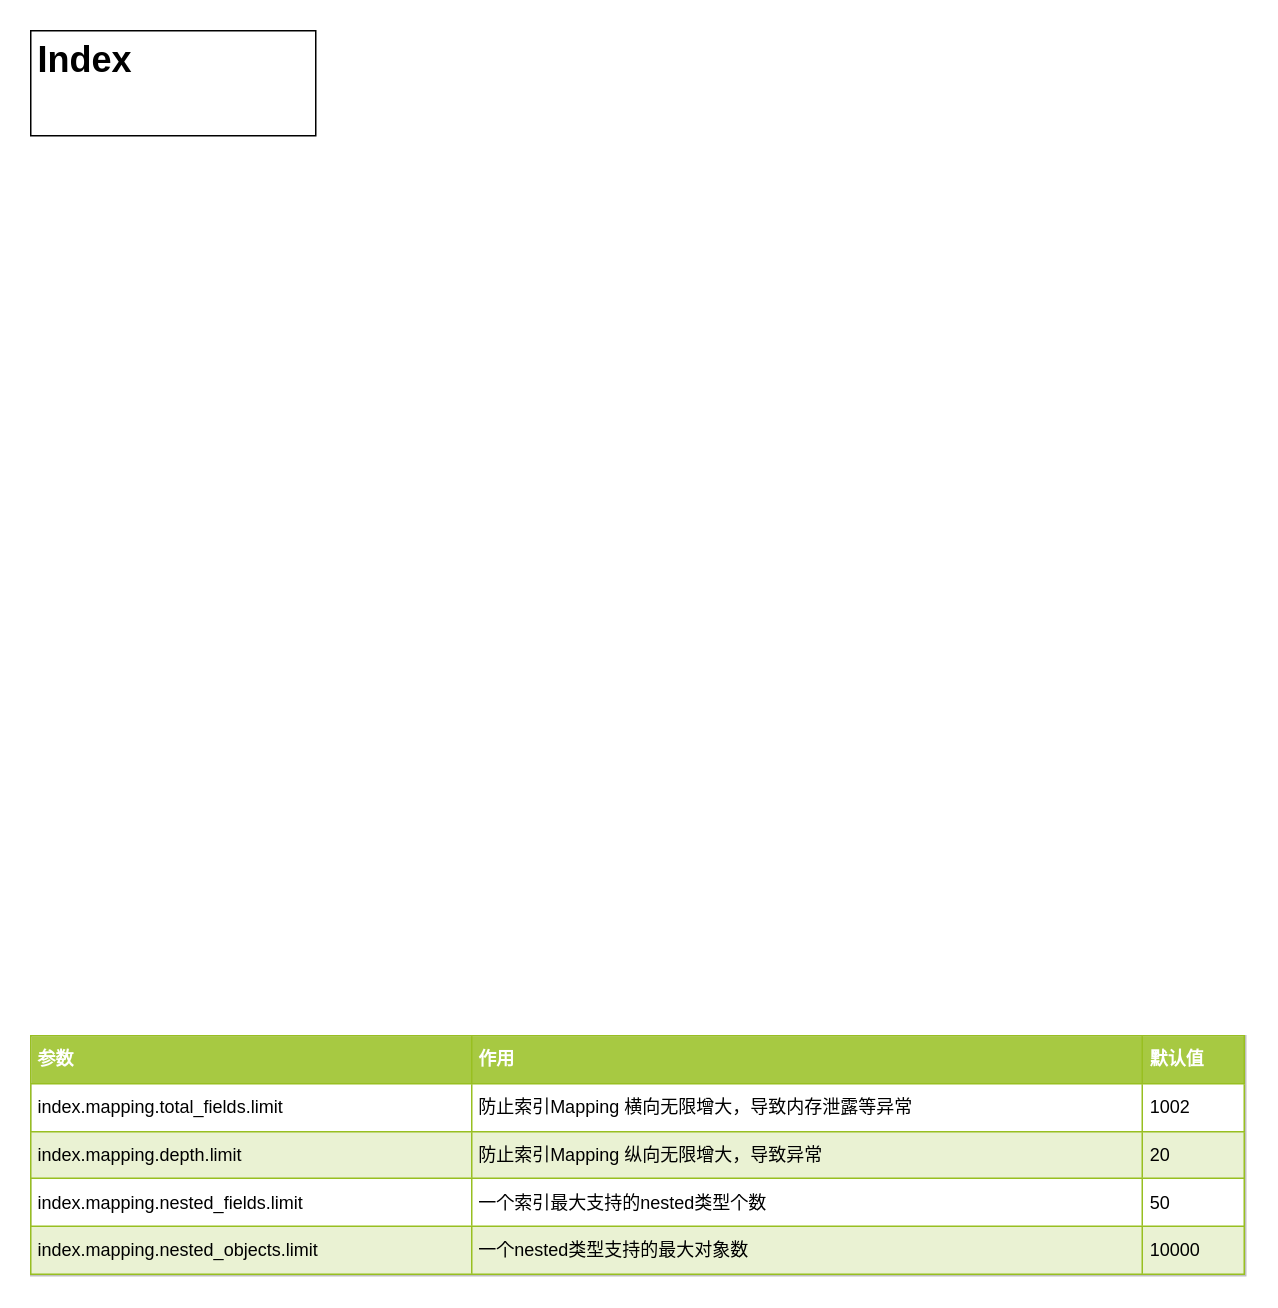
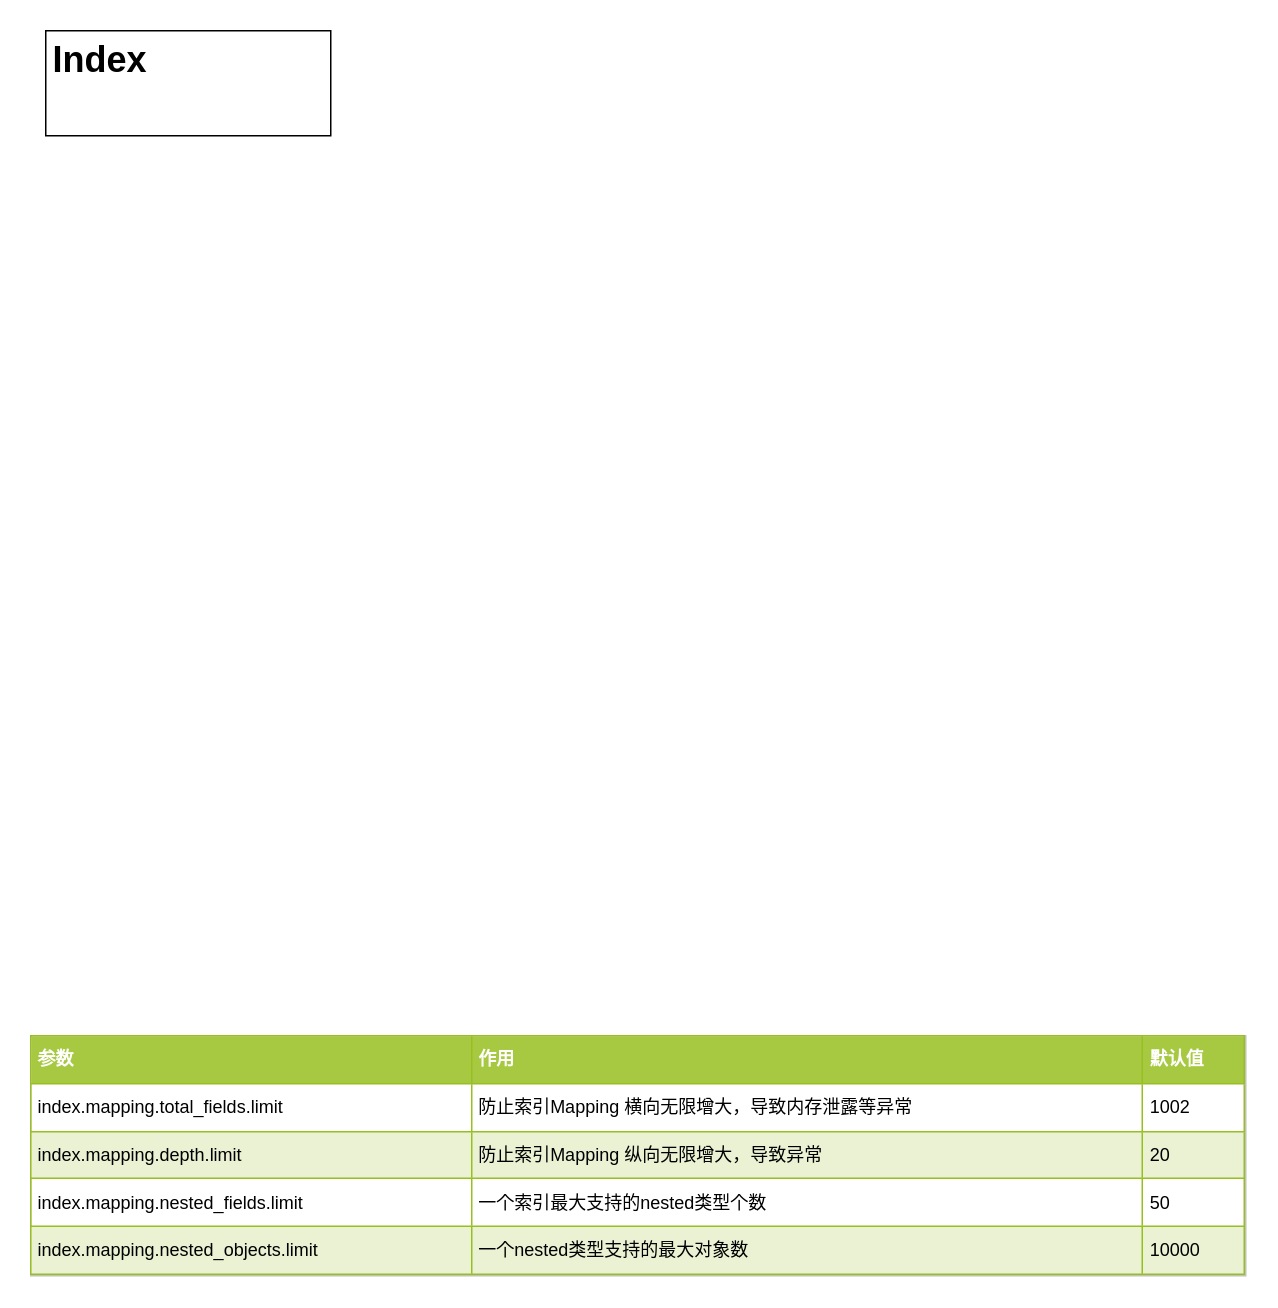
(173, 83) -> (188, 83)
